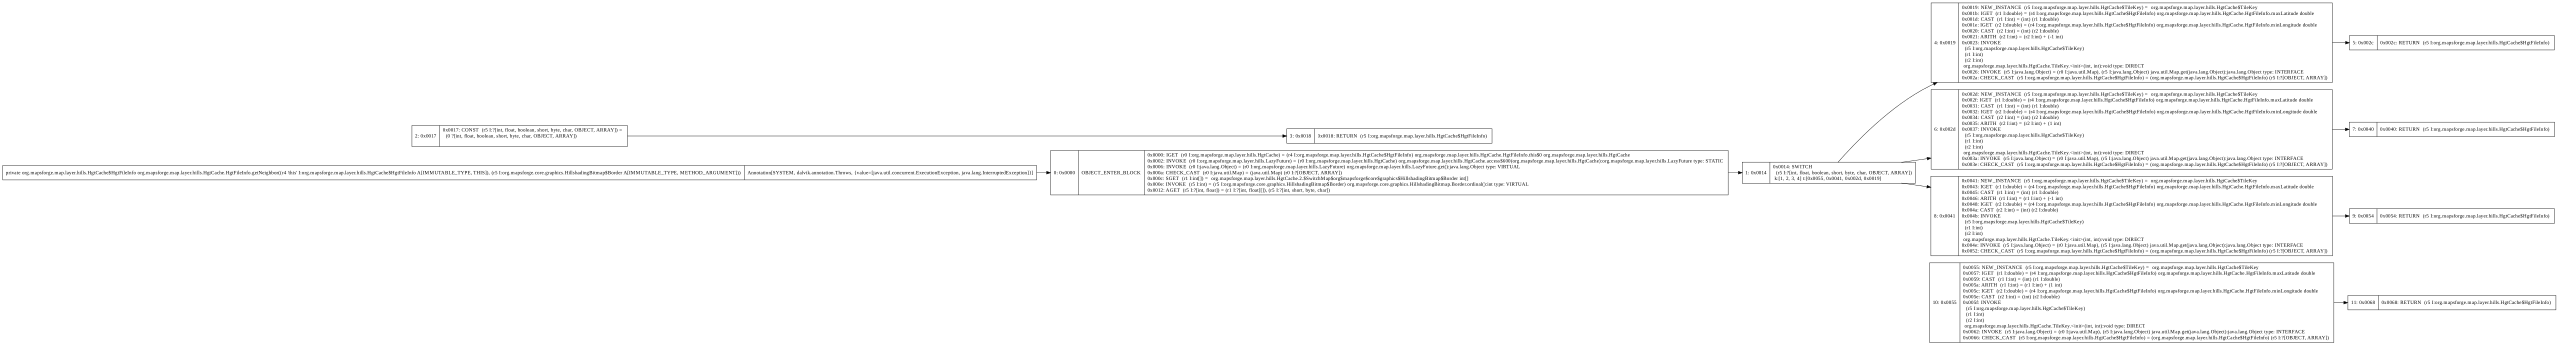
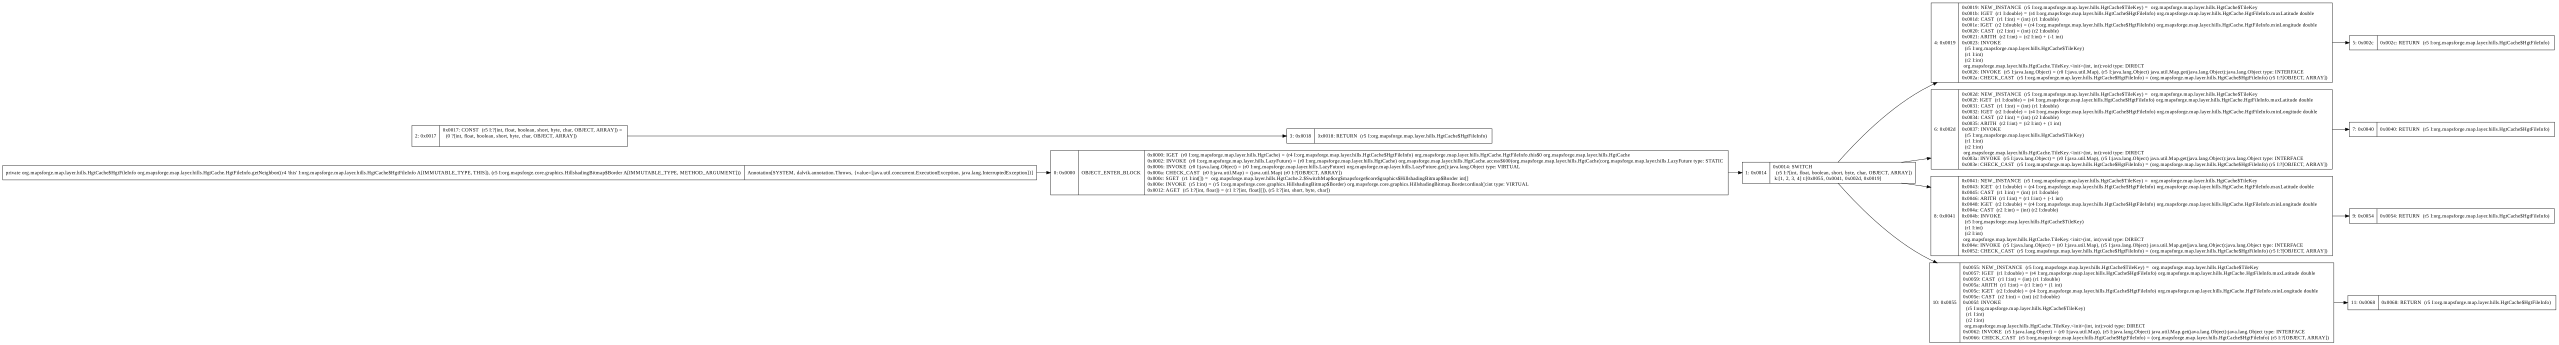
none -> (1882, 227)
